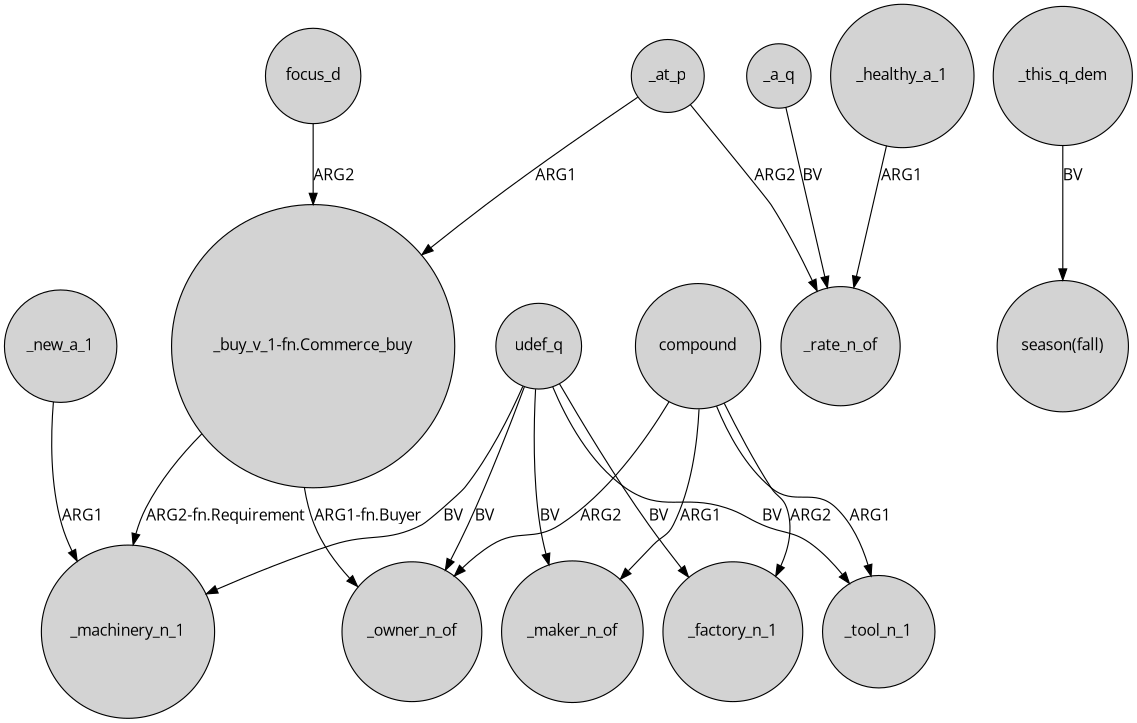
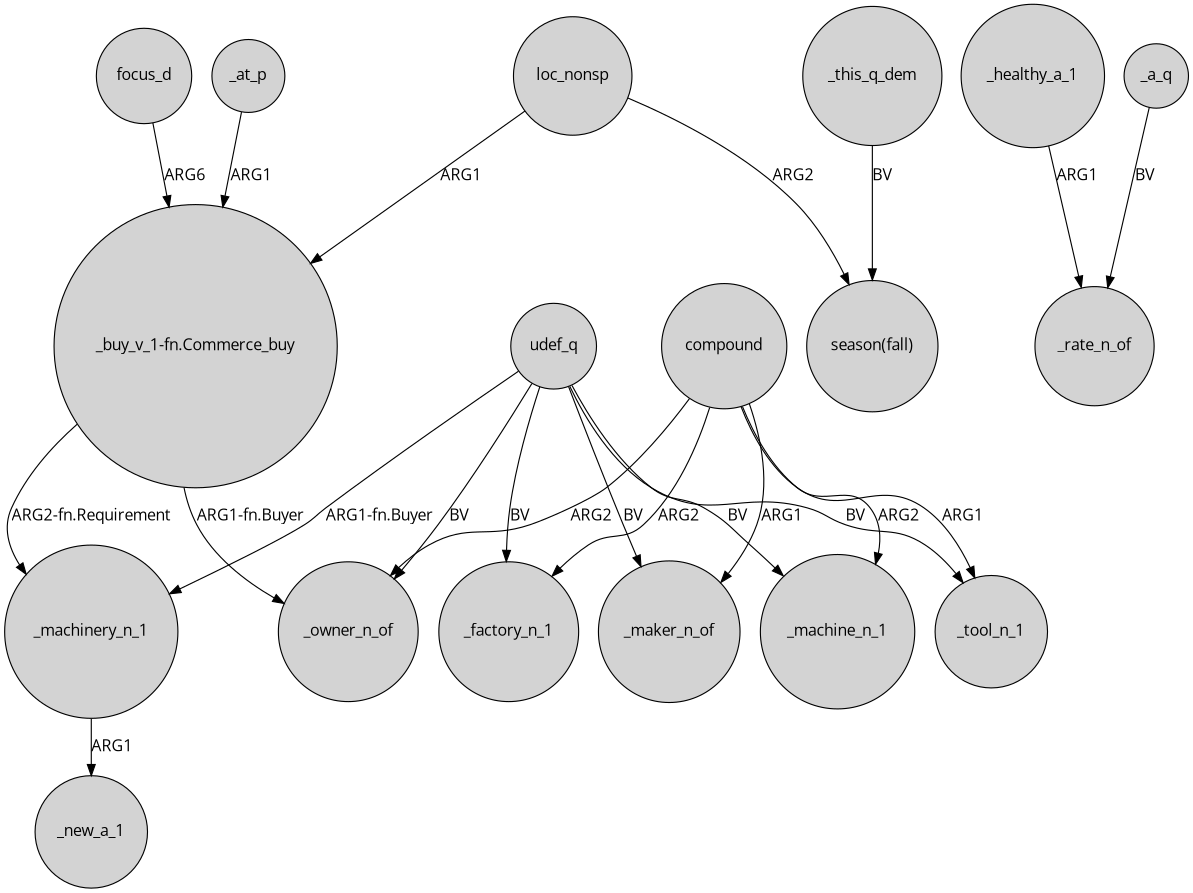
none -> (573, 76)
(334, 176) -> (185, 176)
(758, 188) -> none
(53, 478) -> (91, 742)
(453, 516) -> (380, 516)
none -> (838, 632)
